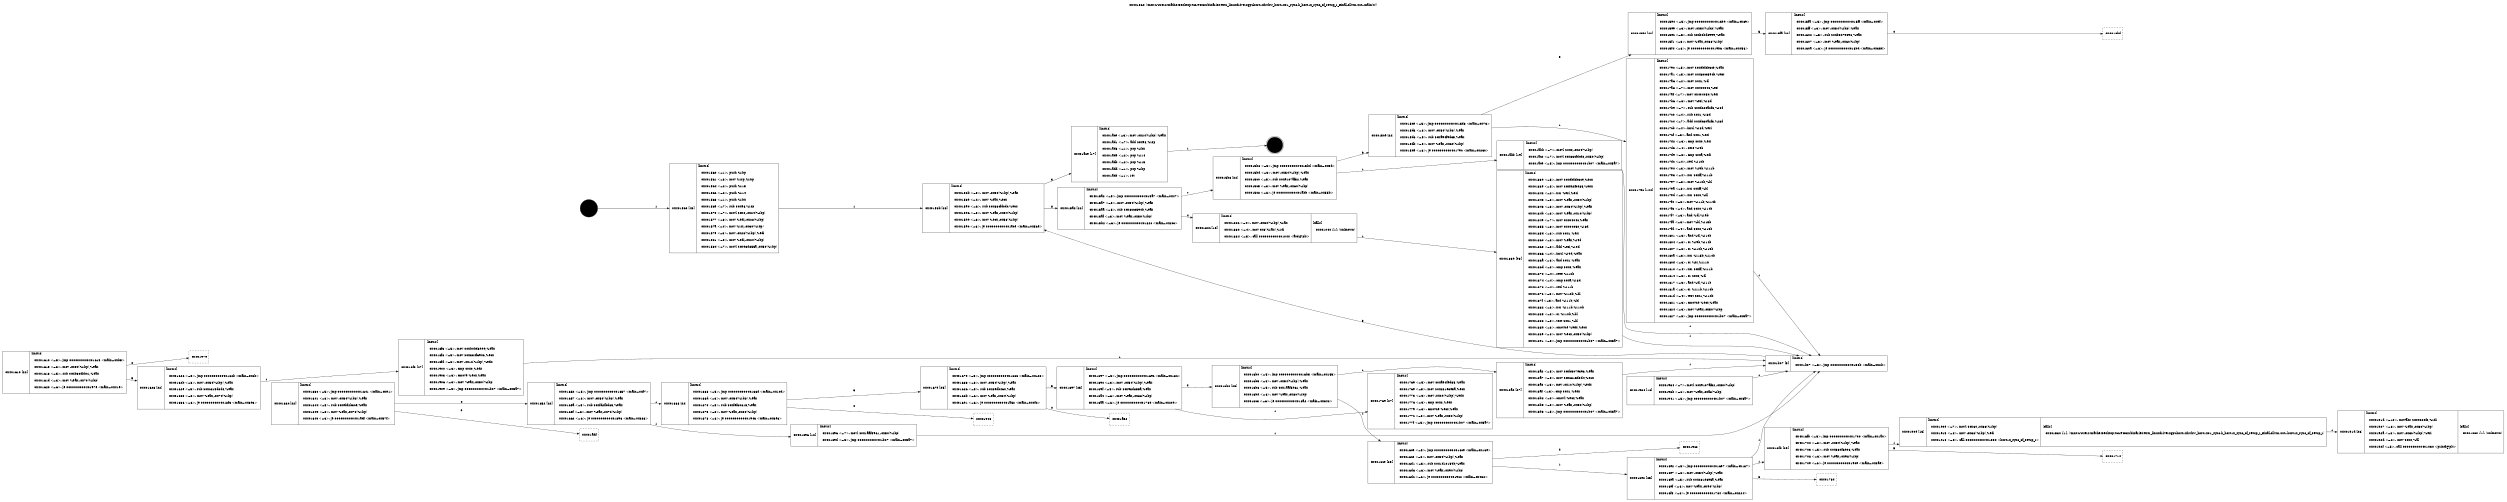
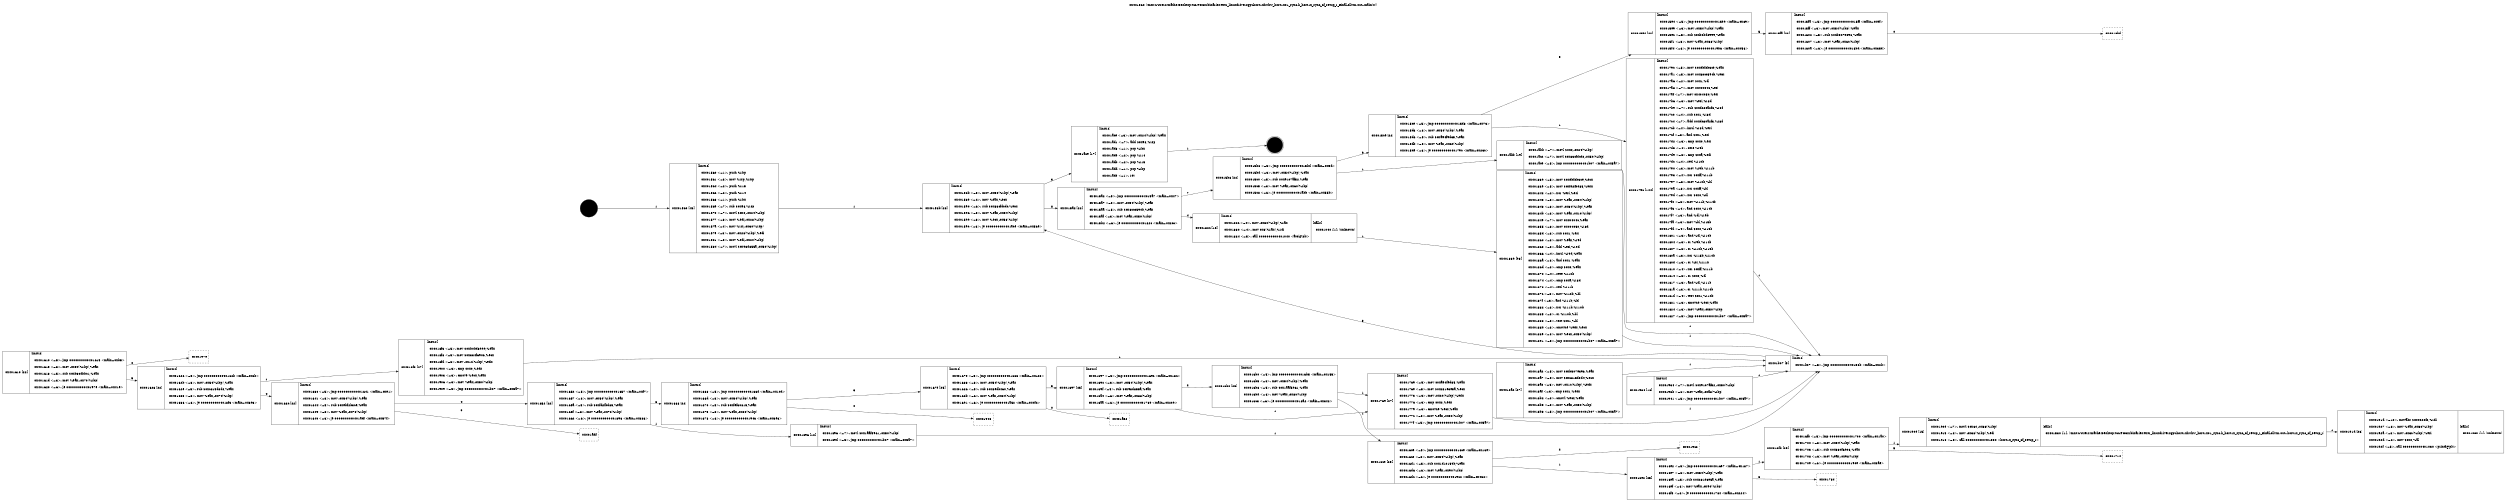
(1416, 368) -> (1352, 394)
none -> (265, 396)
(656, 402) -> (656, 402)
(1775, 410) -> (1660, 423)
